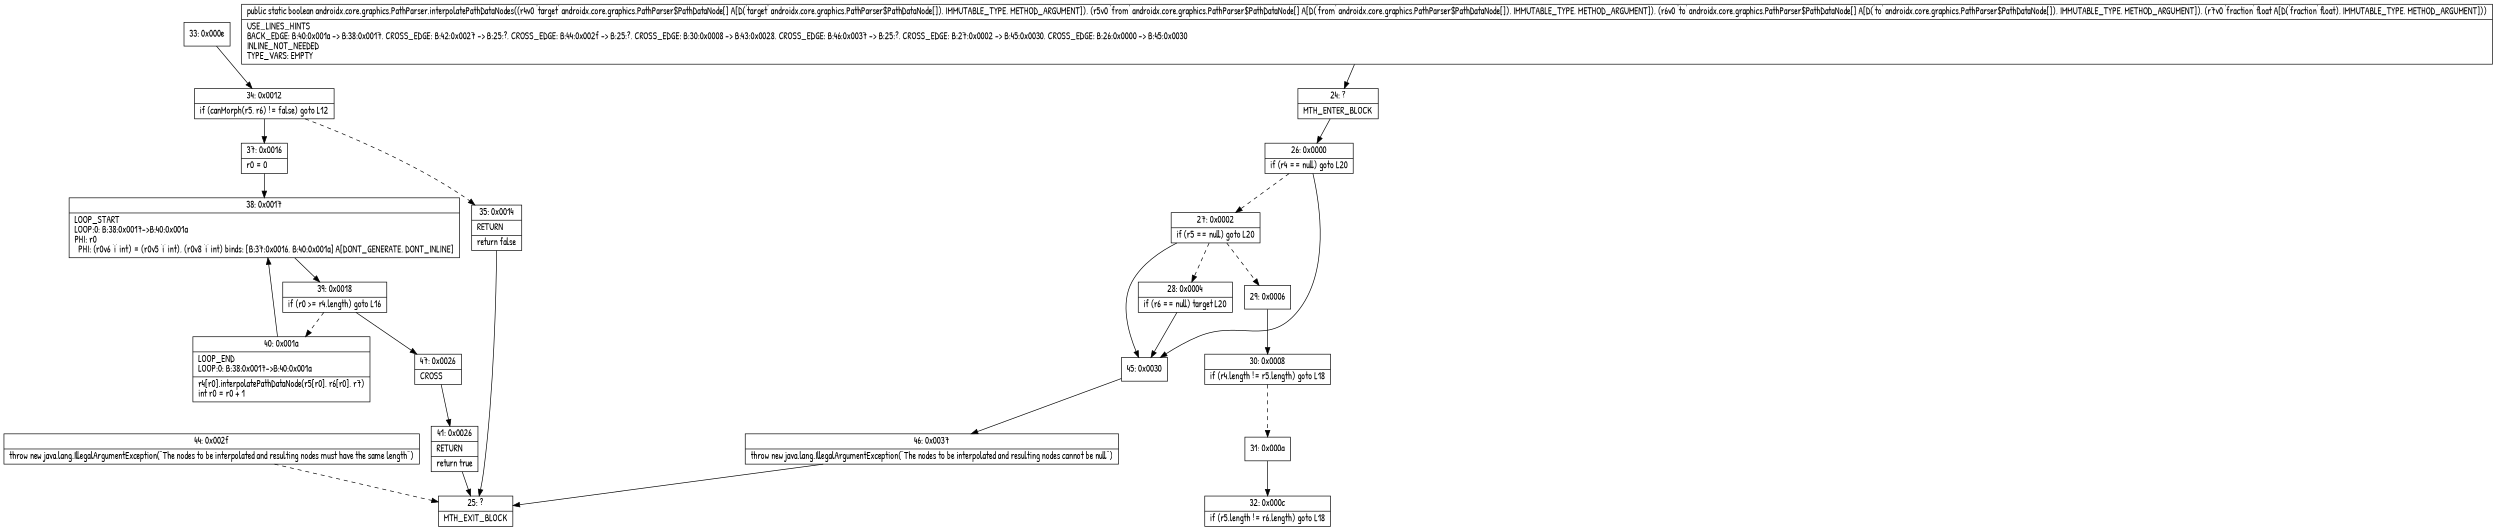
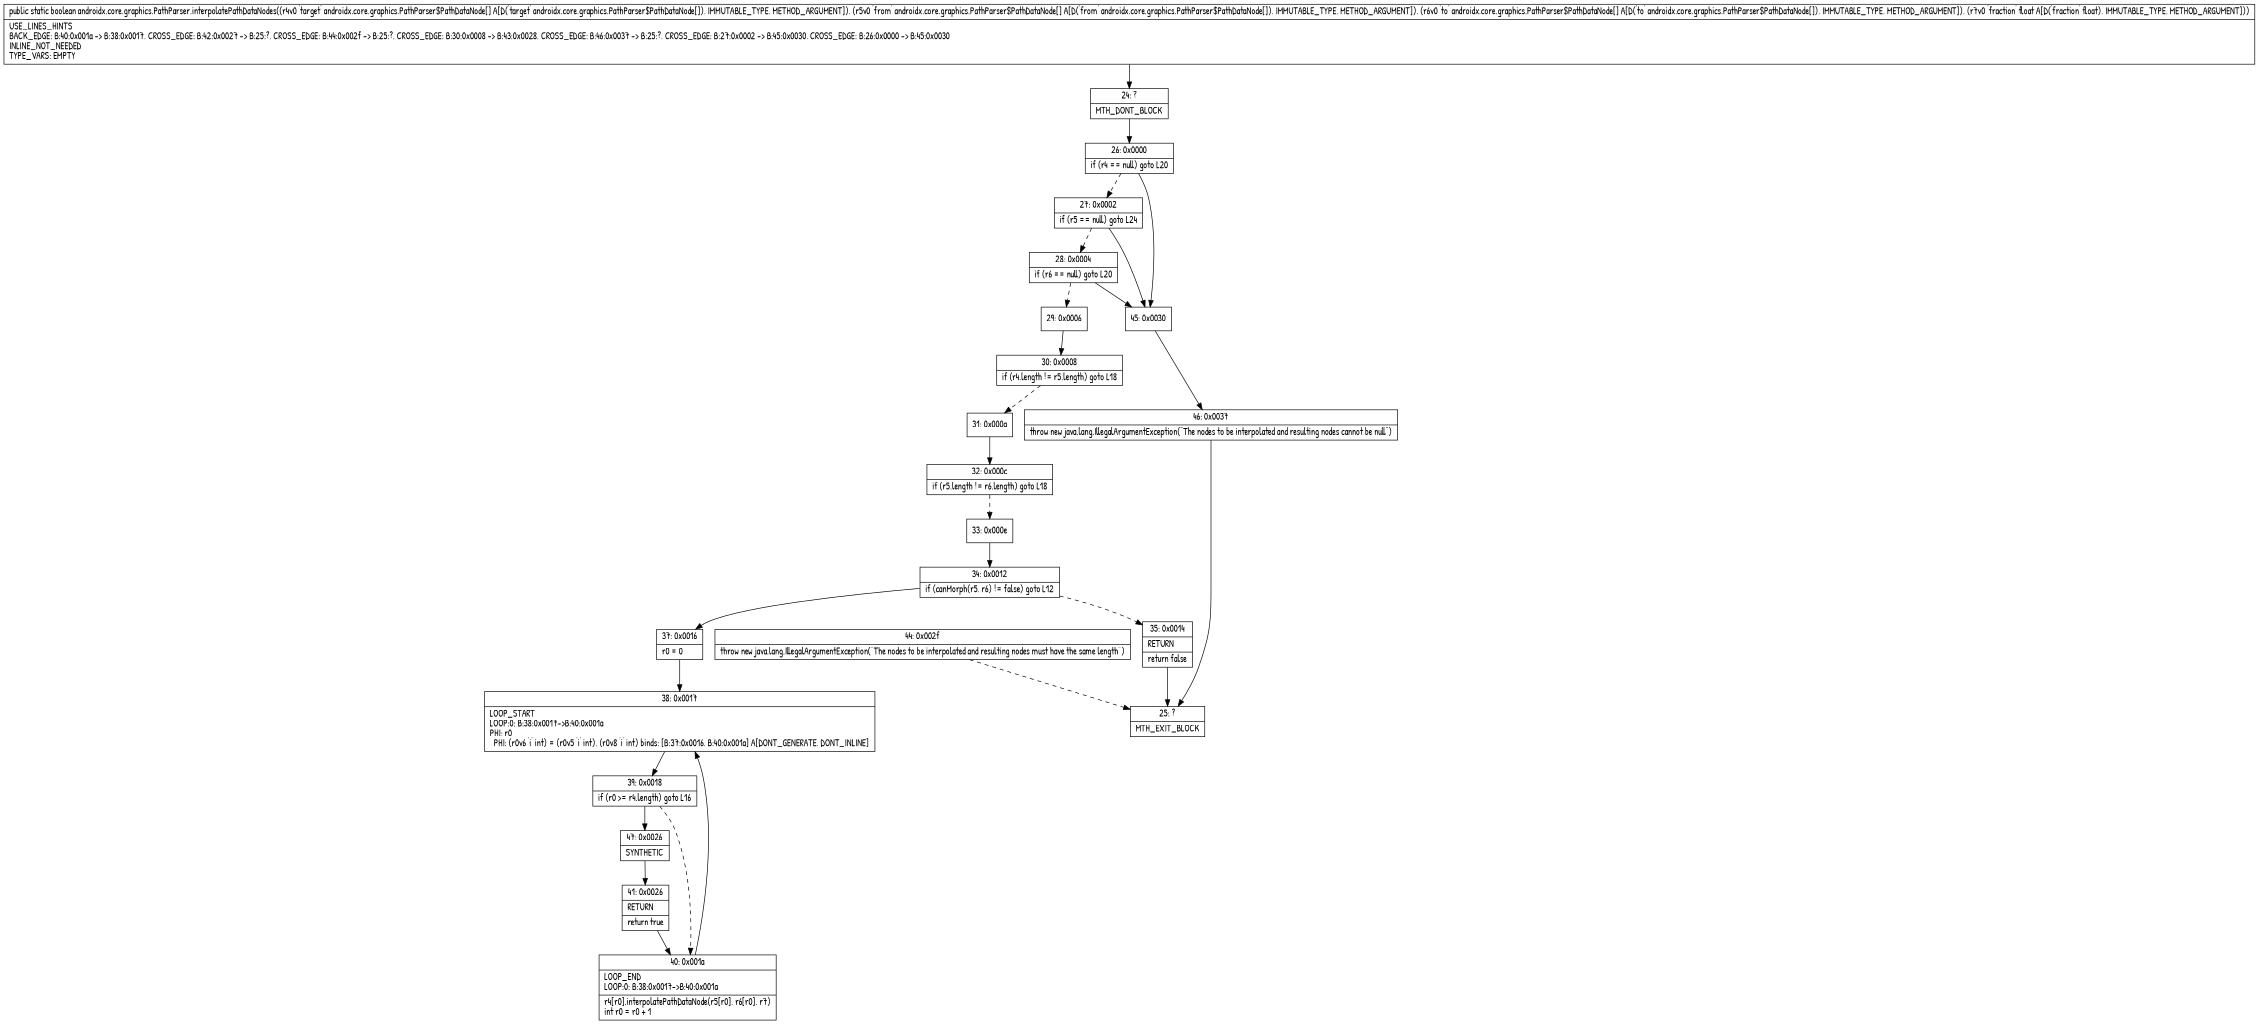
(1338, 111) -> (1129, 111)
(1216, 235) -> (1098, 220)
(1241, 261) -> (1069, 292)
(1185, 304) -> (1073, 275)
(432, 377) -> (645, 853)
(465, 481) -> (662, 940)
none -> (990, 504)
